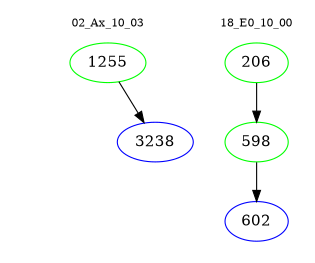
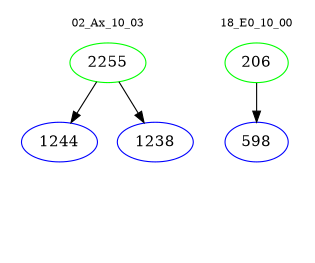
(108, 63) -> (108, 63)
none -> (59, 142)
(155, 142) -> (155, 142)
(257, 142) -> (257, 142)
(257, 221) -> none
